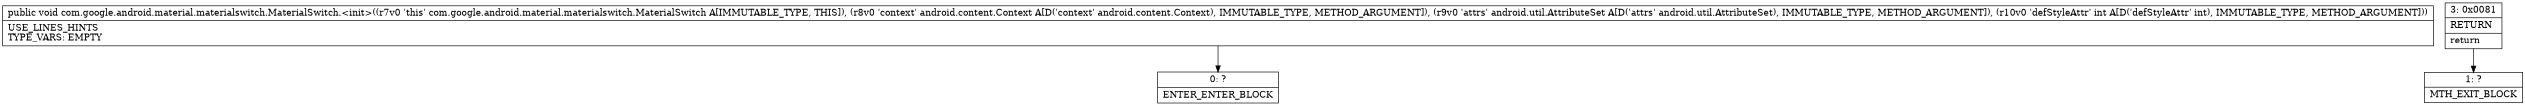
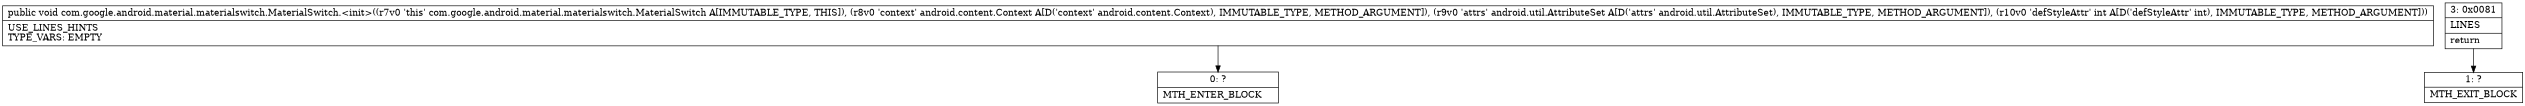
(2471, 25) -> (2465, 25)
(1218, 95) -> (1213, 95)
